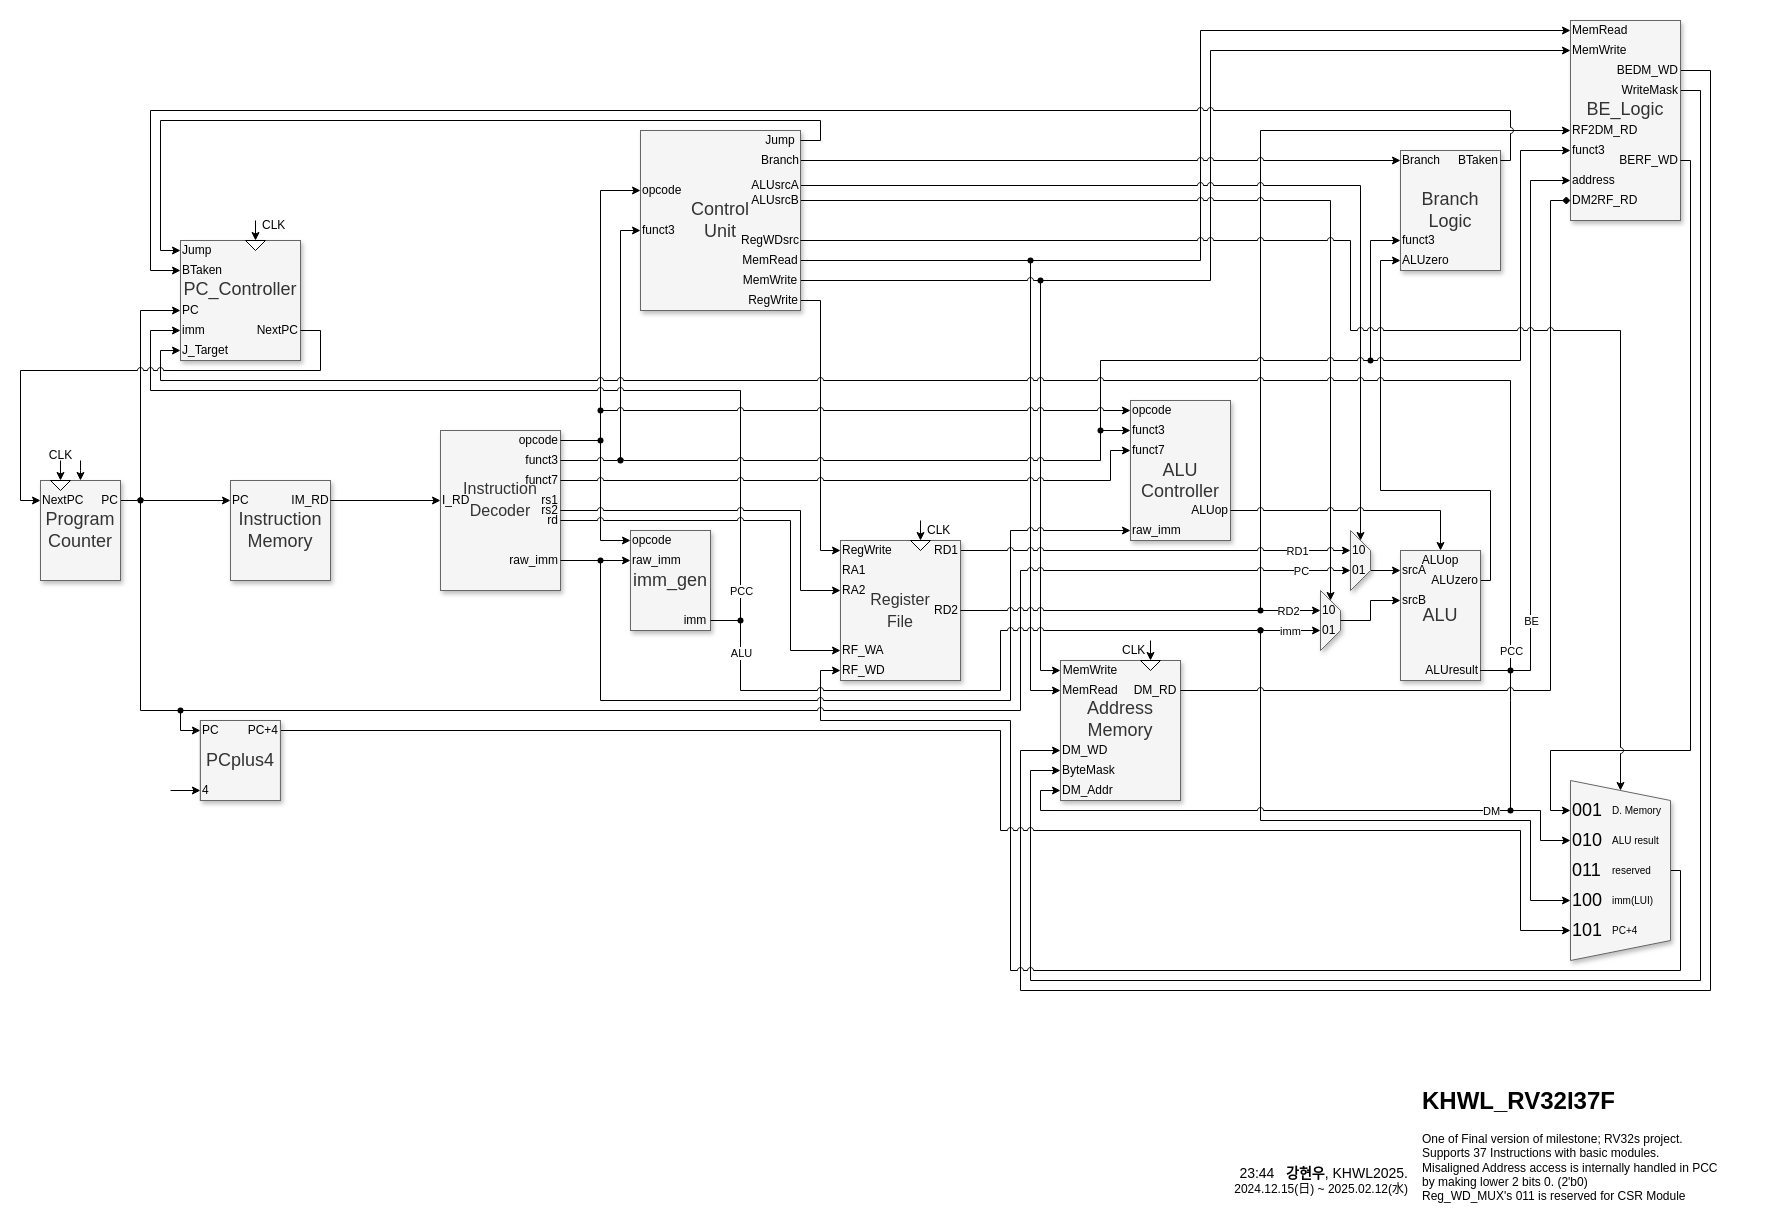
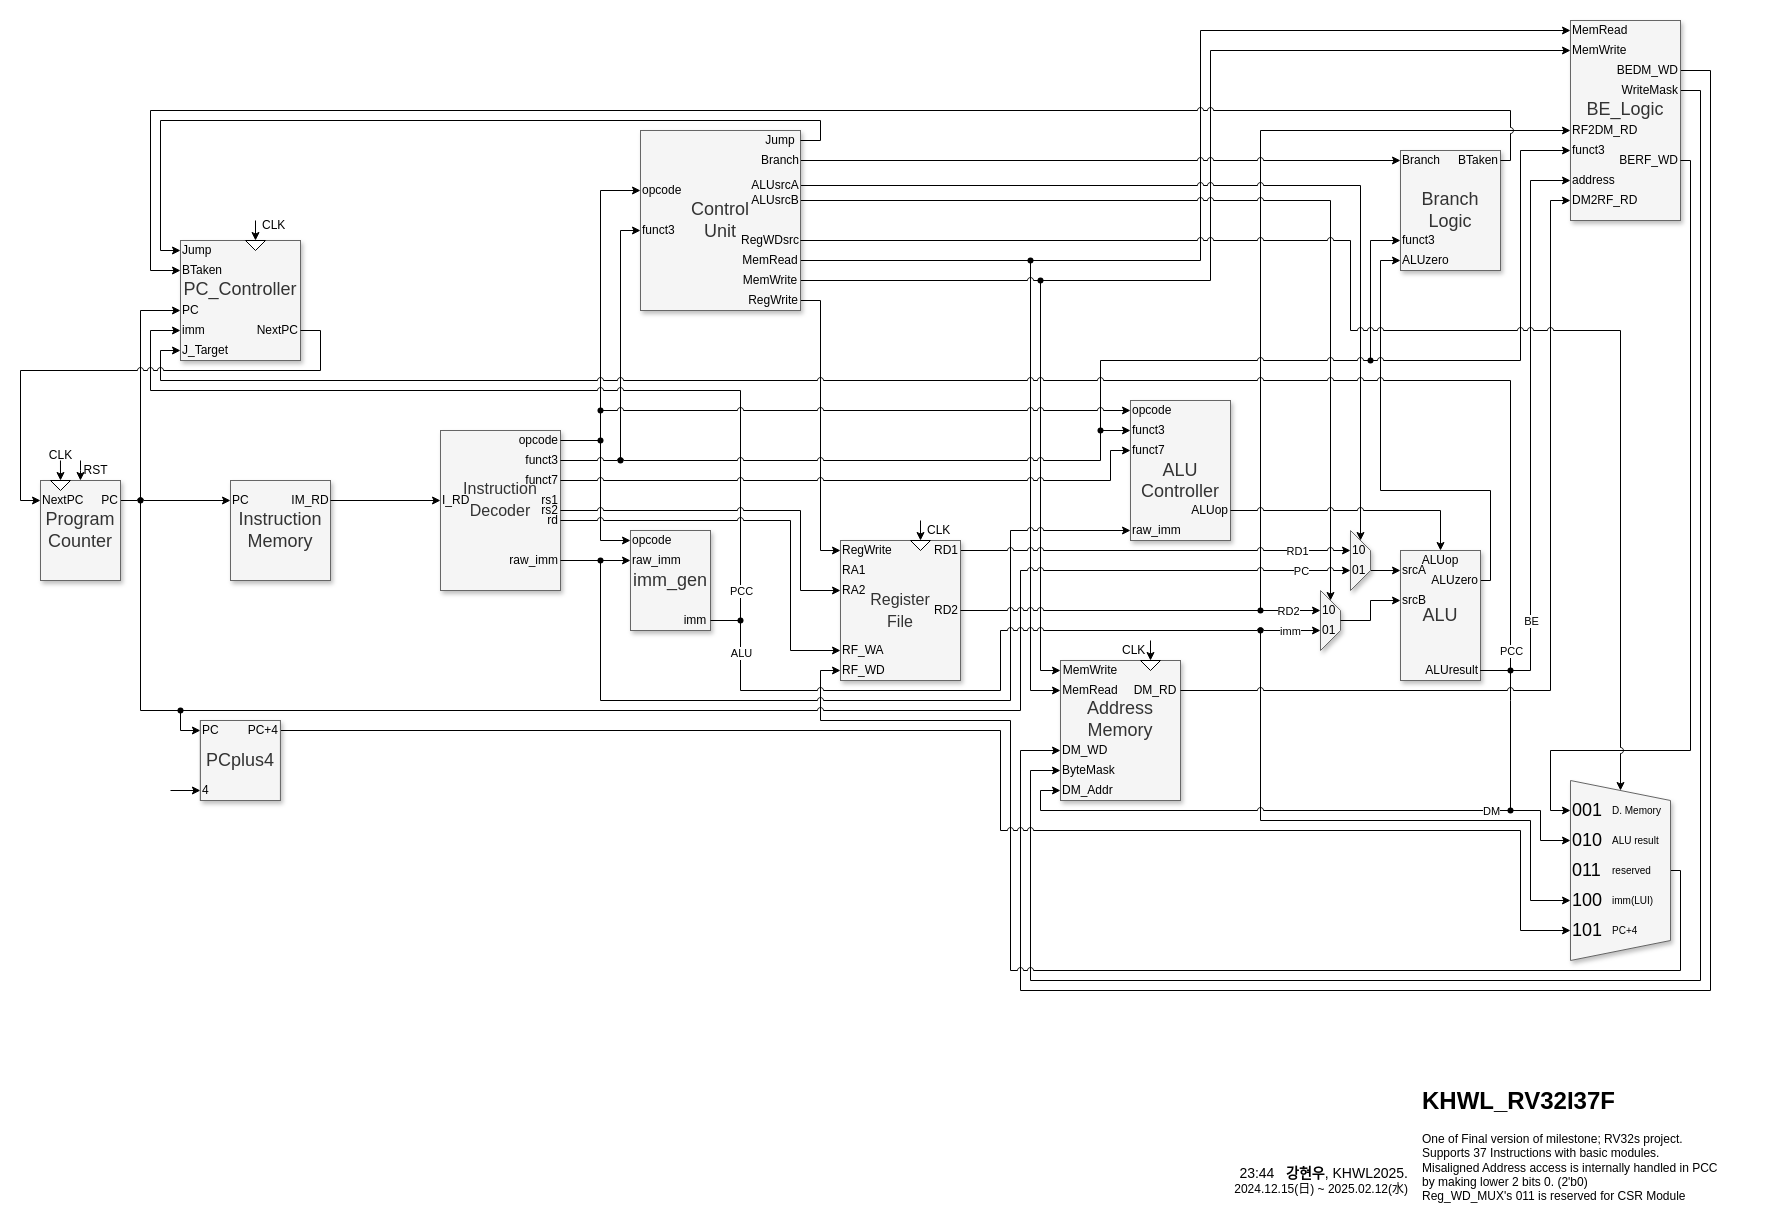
(1562, 201) -> (1562, 201)
none -> (96, 471)
